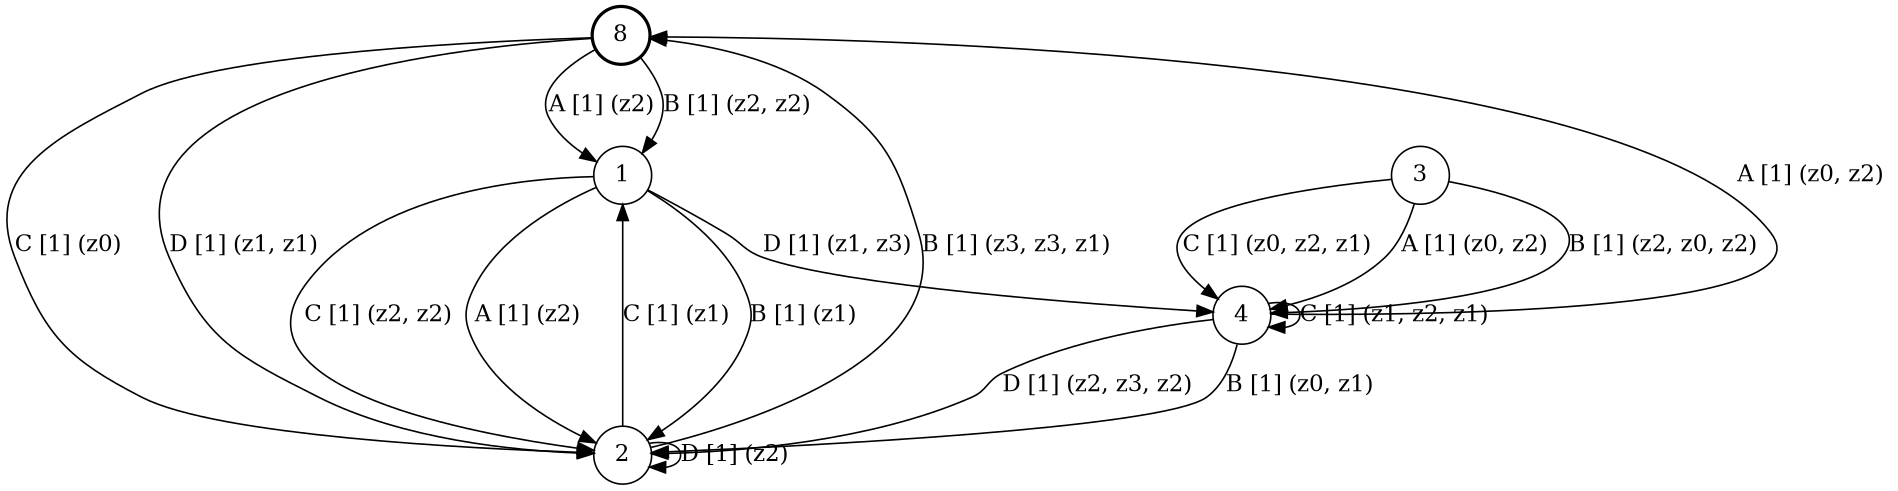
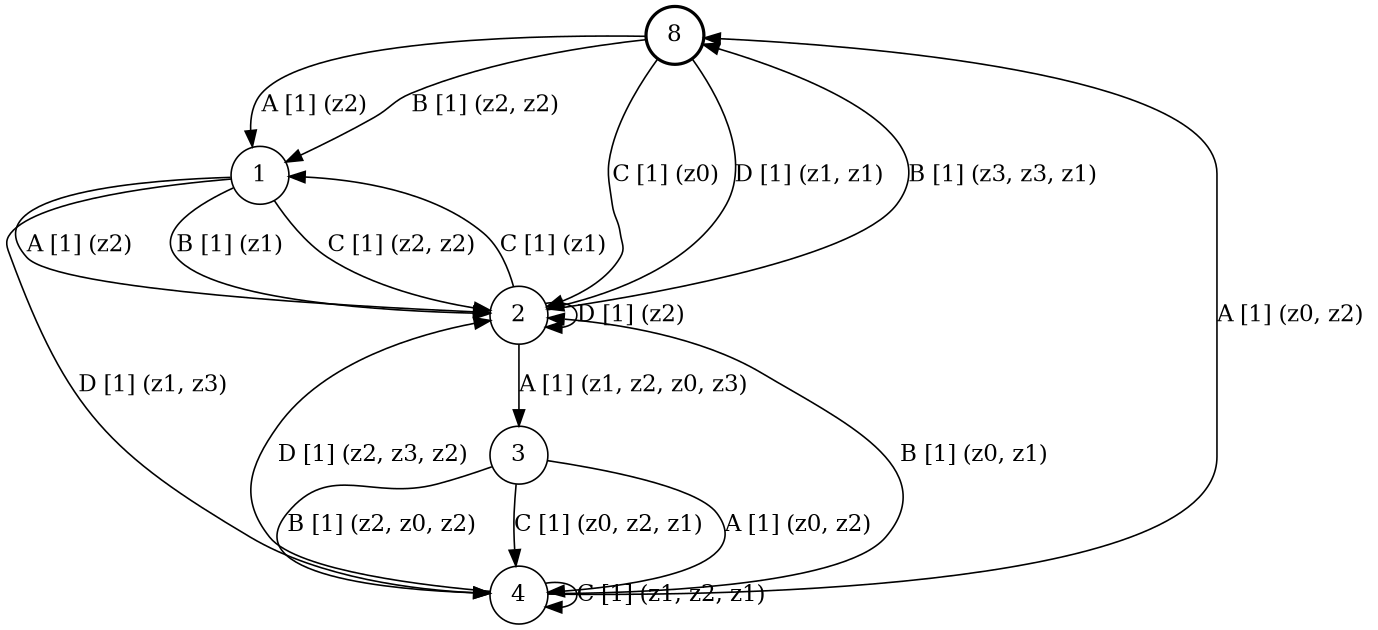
none -> (519, 377)
